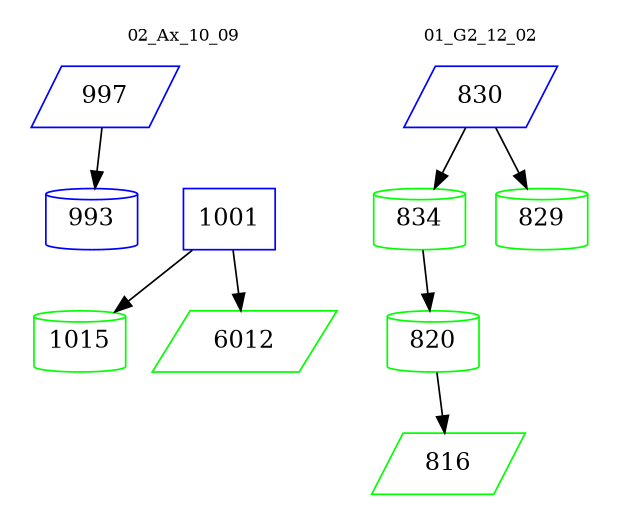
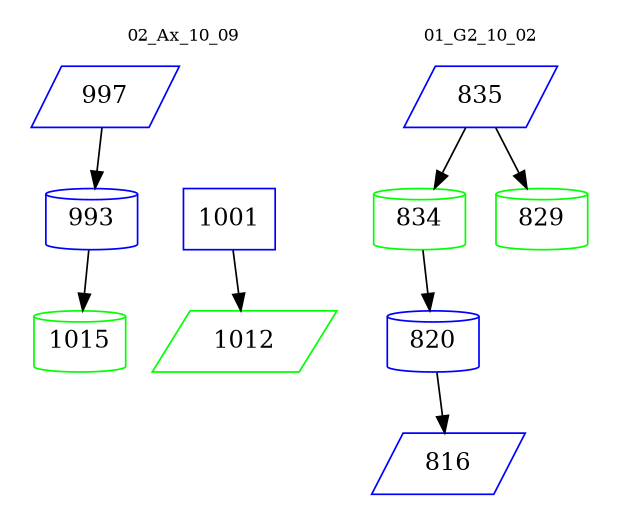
(481, 37) -> (481, 37)
(481, 97) -> (481, 97)
(160, 276) -> (87, 272)
(245, 341) -> (245, 341)
(433, 341) -> (433, 341)
(448, 464) -> (448, 464)
